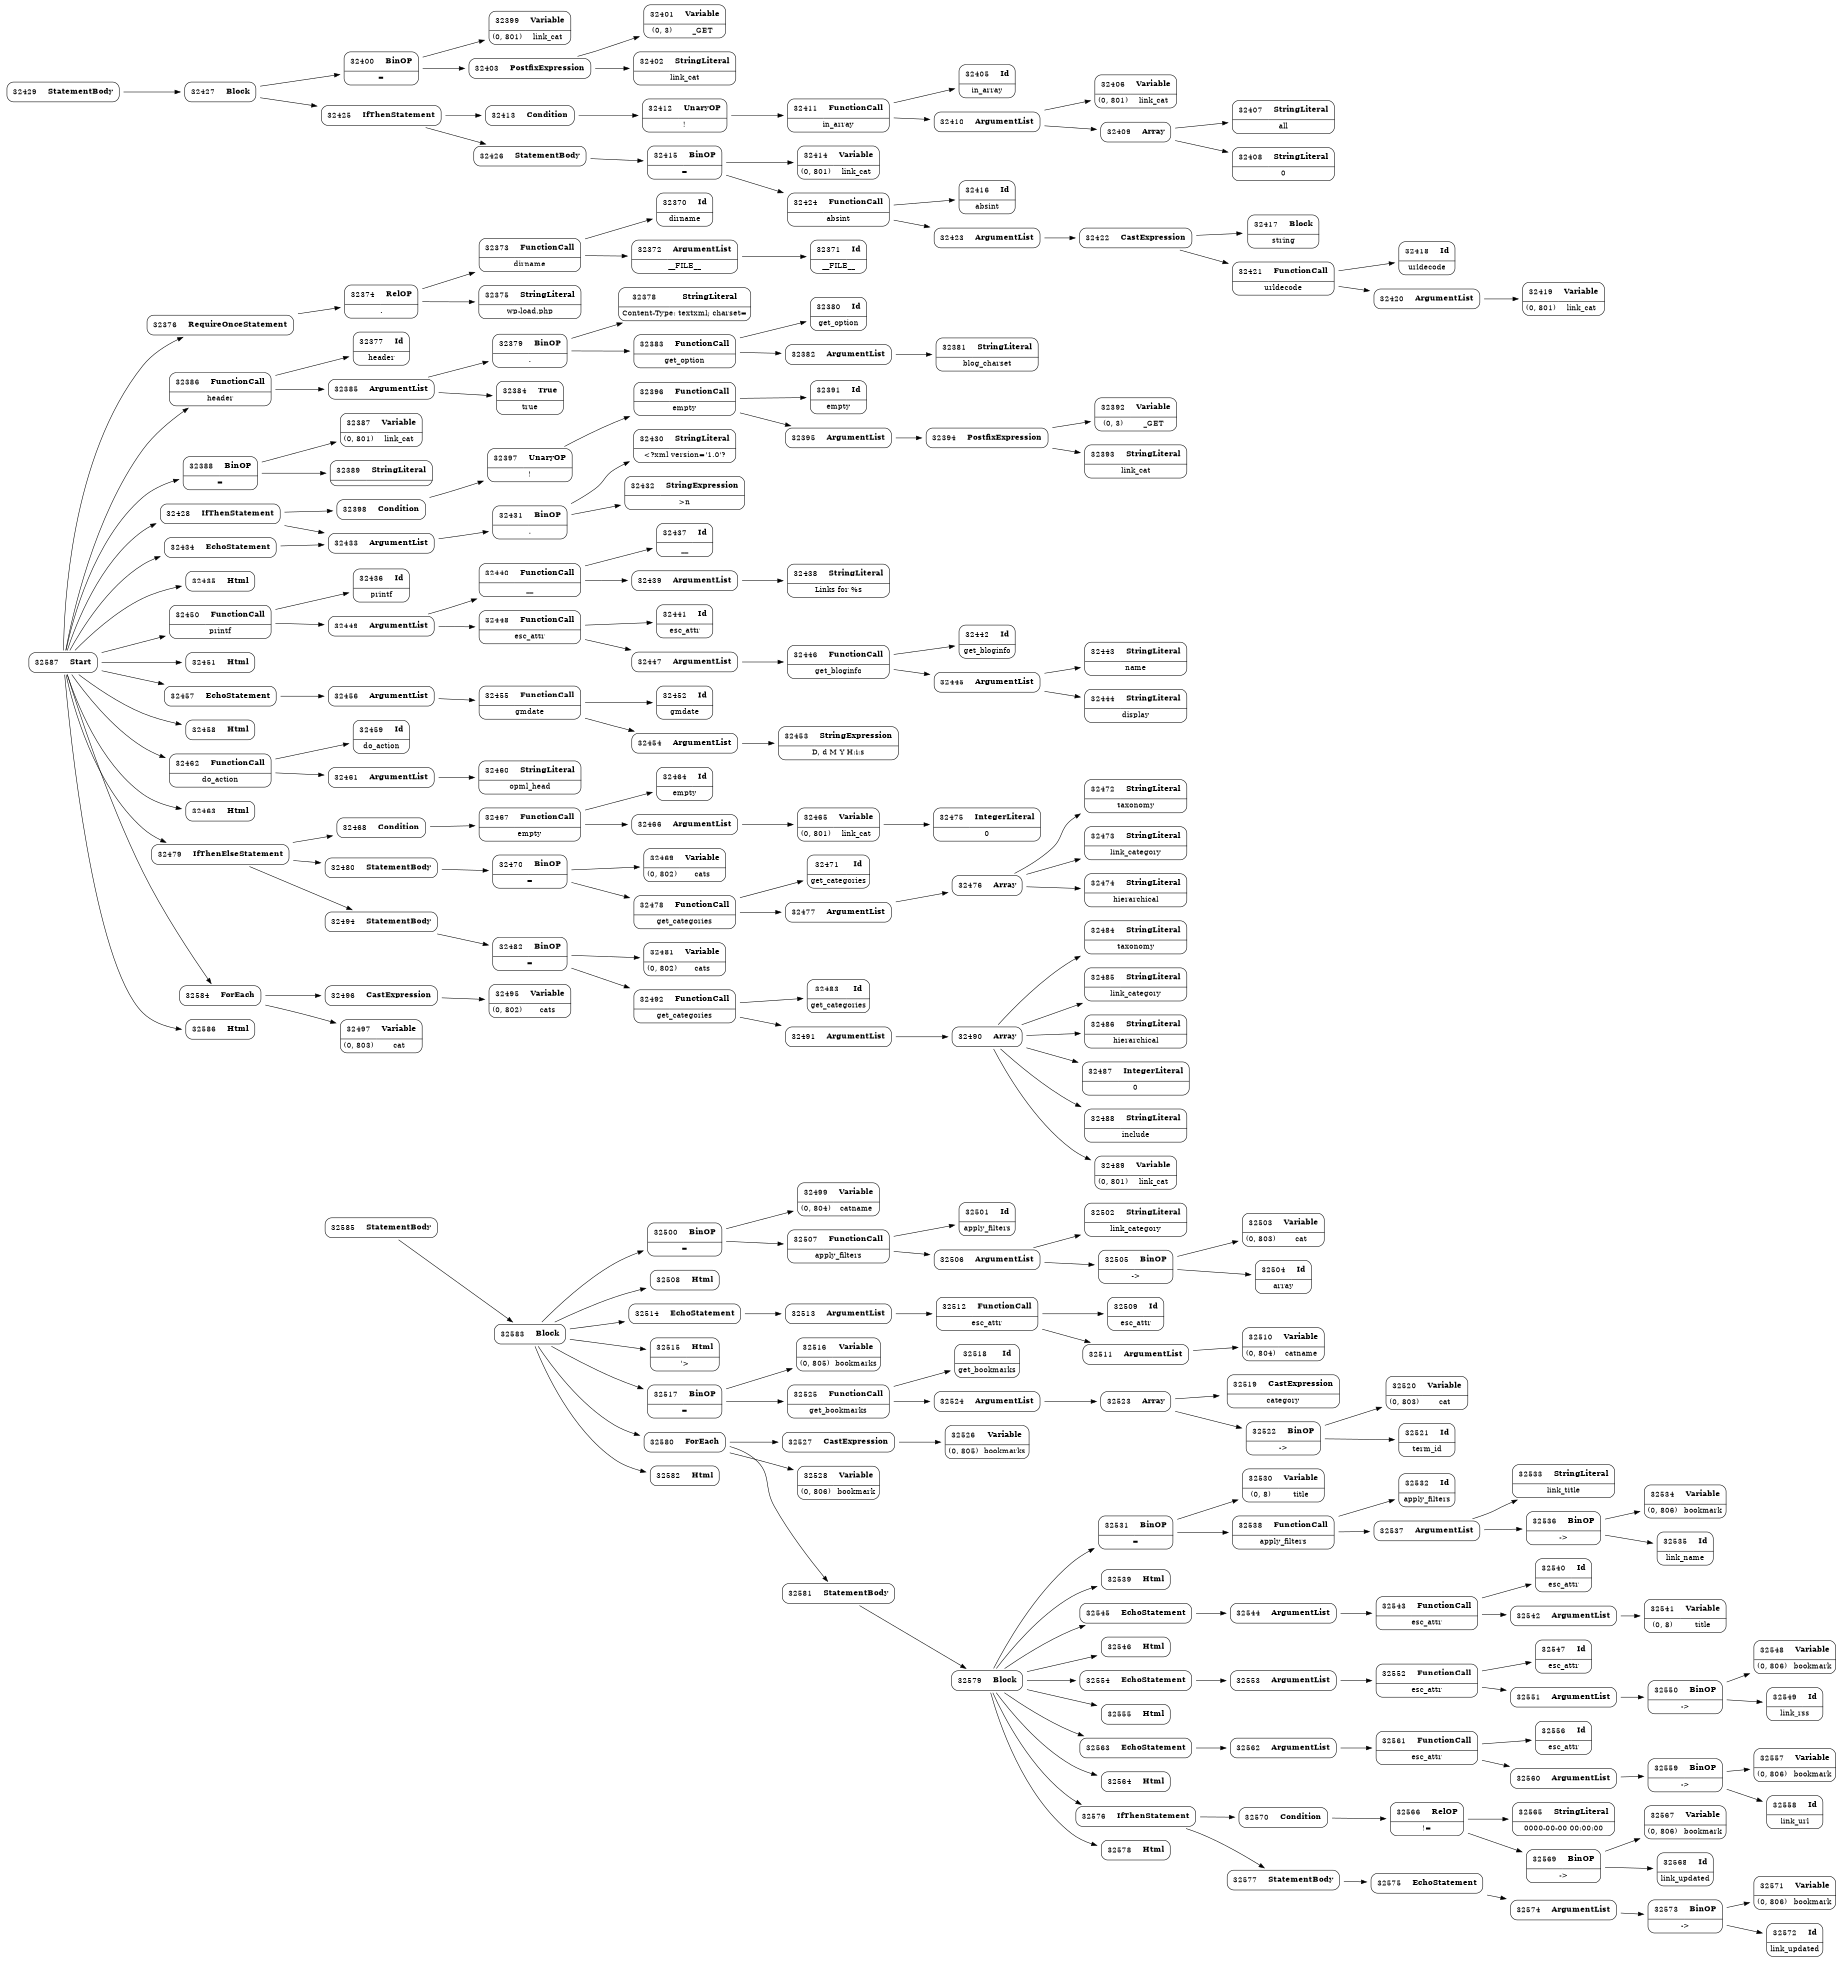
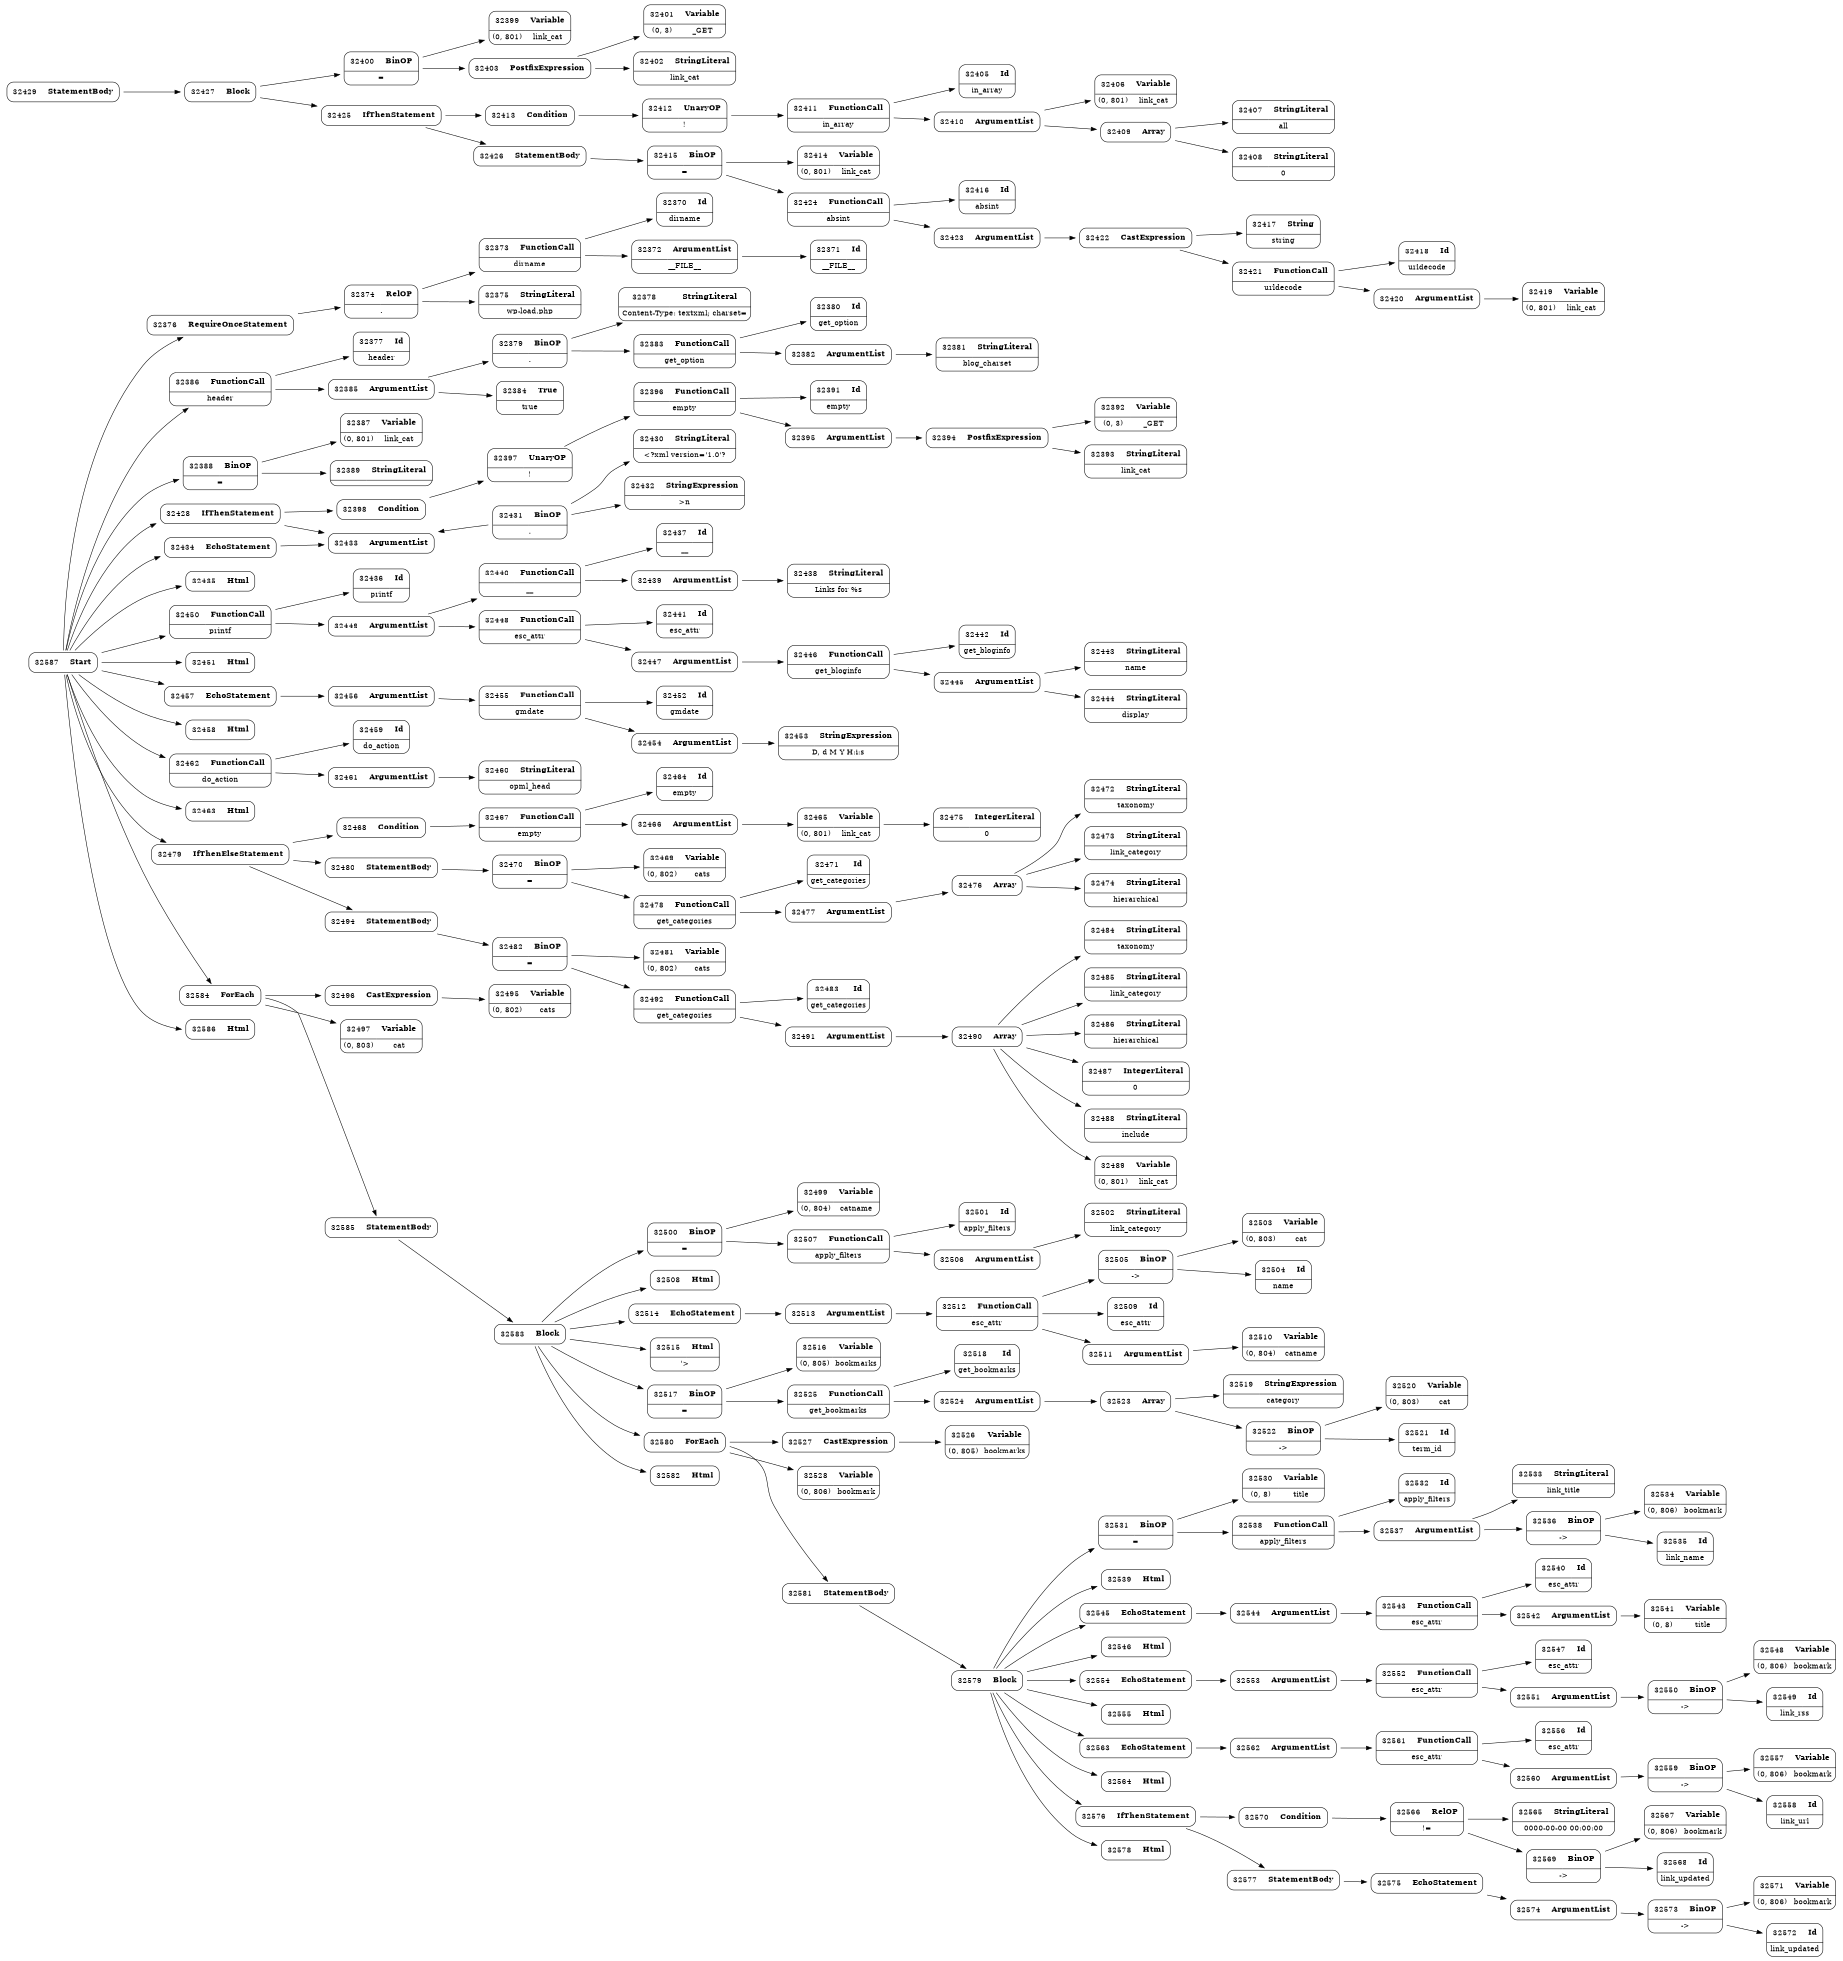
(1301, 224) -> (1301, 224)
(461, 536) -> (466, 528)
none -> (330, 1095)
(1067, 1264) -> (1066, 1289)
(1284, 1286) -> (1284, 1286)
(1301, 1384) -> (1301, 1384)
